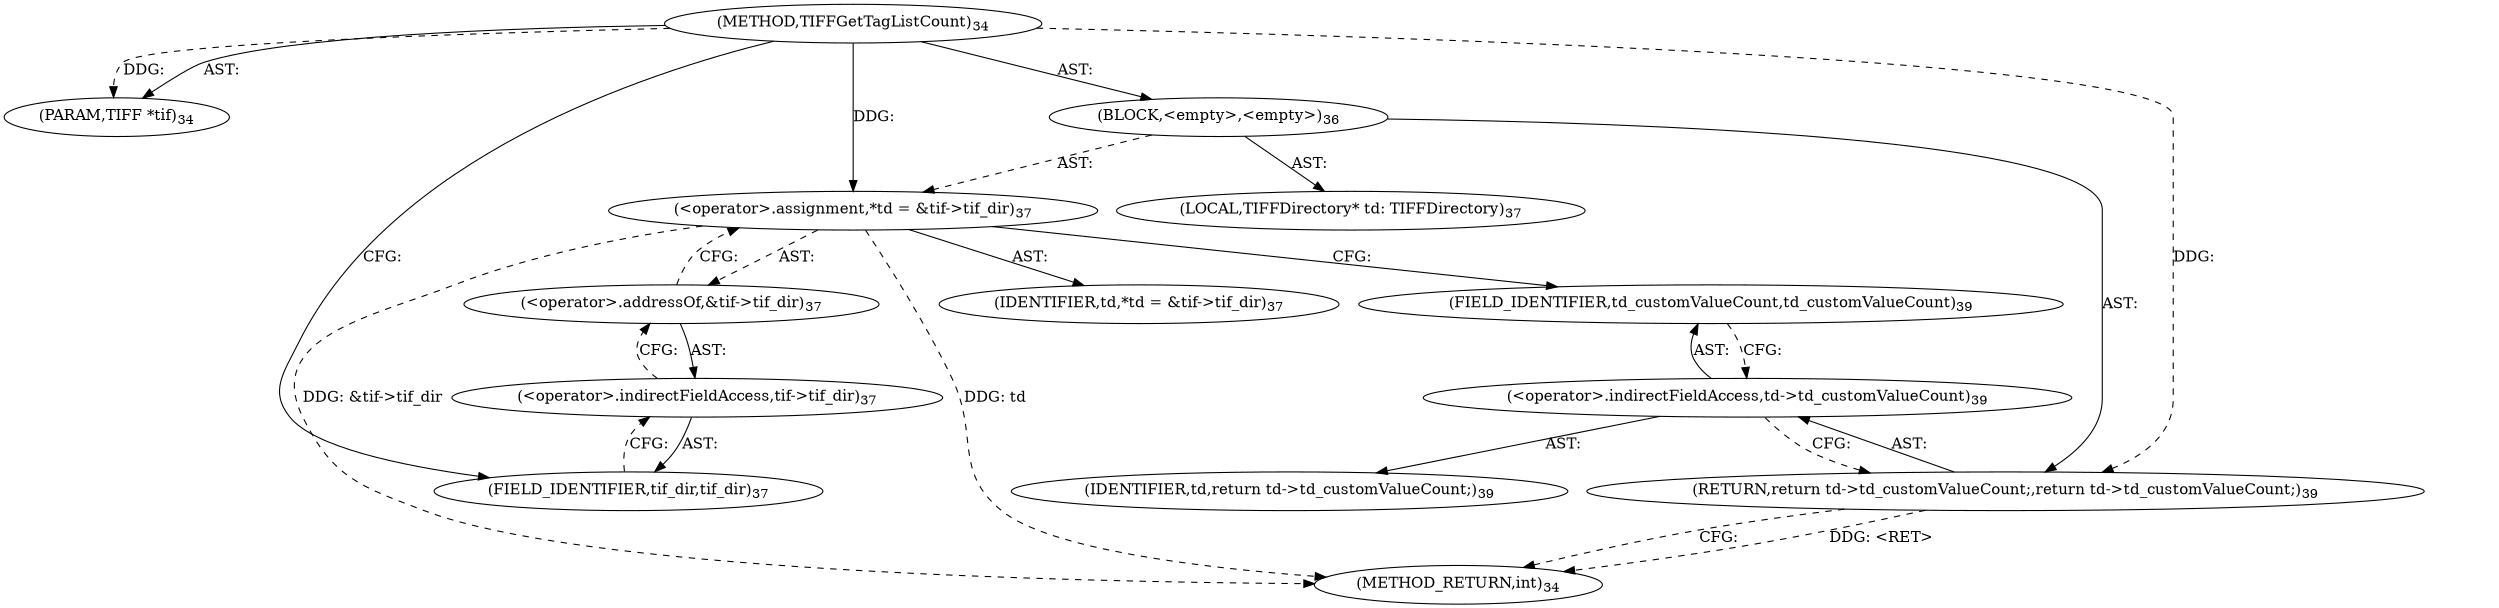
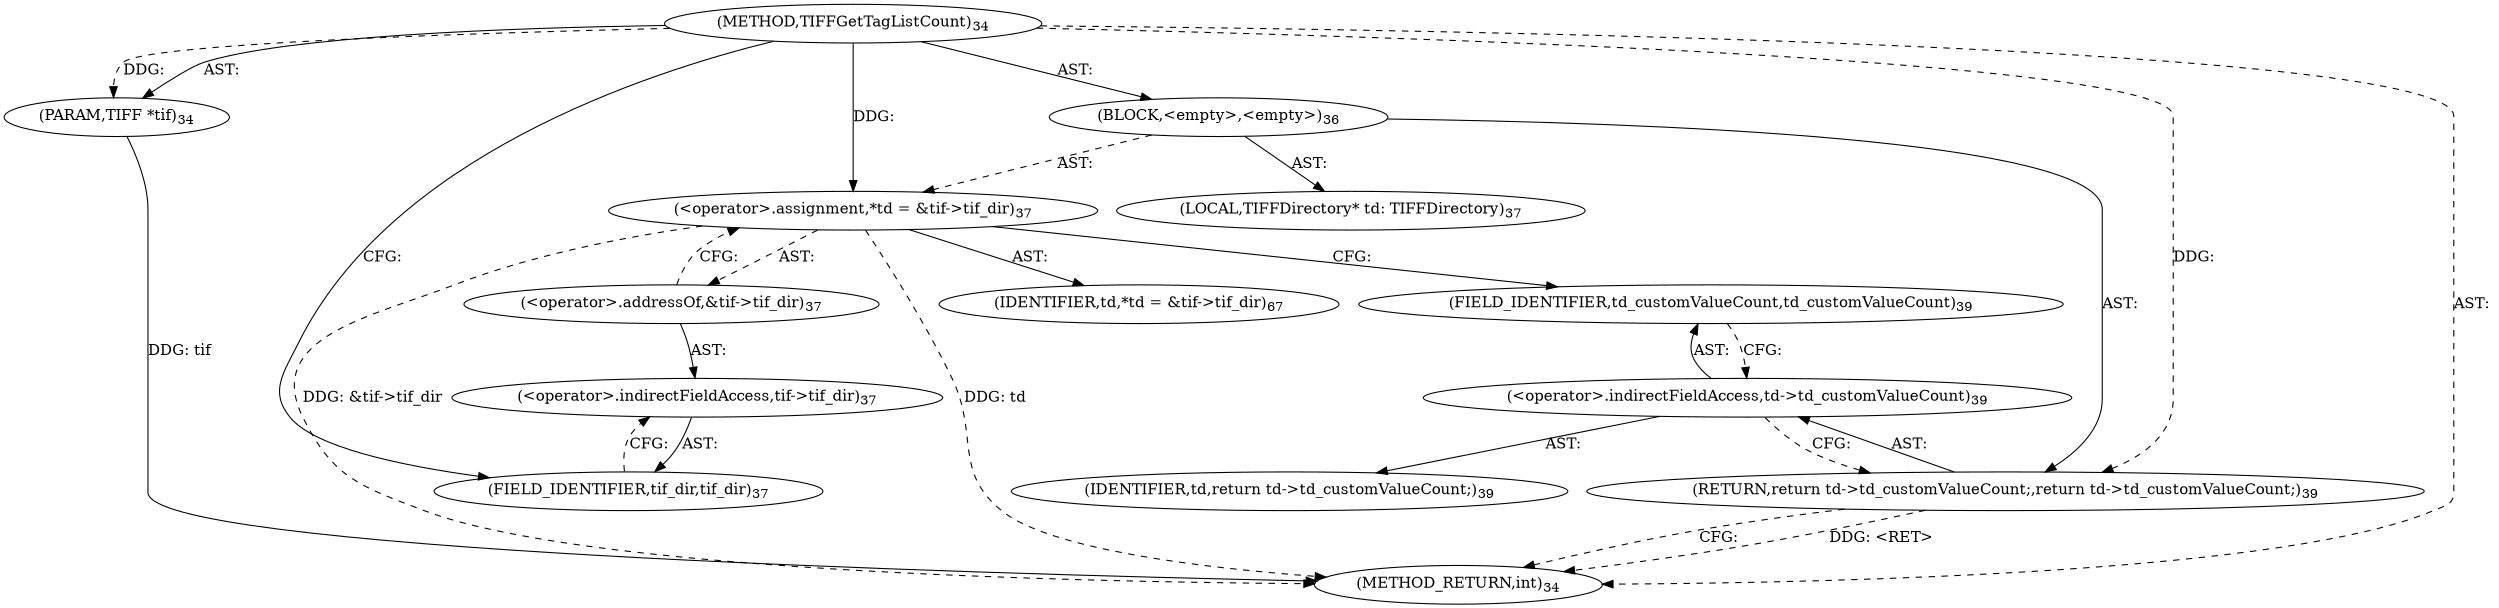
none -> (2366, 85)
(1276, 303) -> (1276, 303)
(639, 358) -> none
none -> (544, 552)
